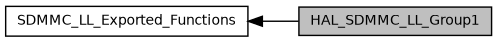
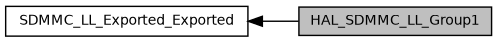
(127, 21) -> (127, 21)
